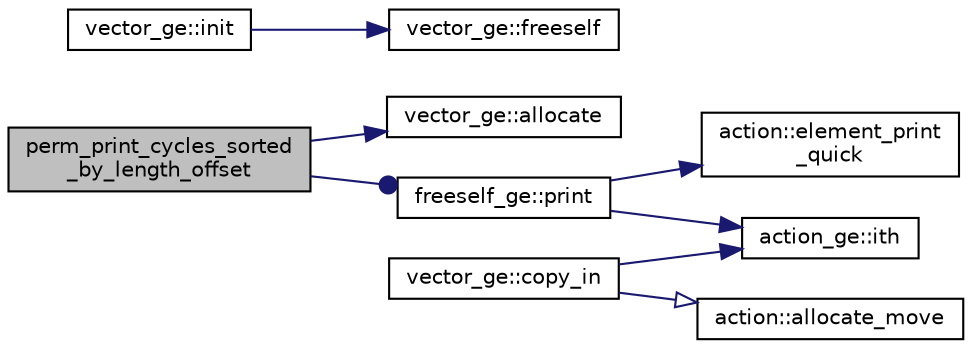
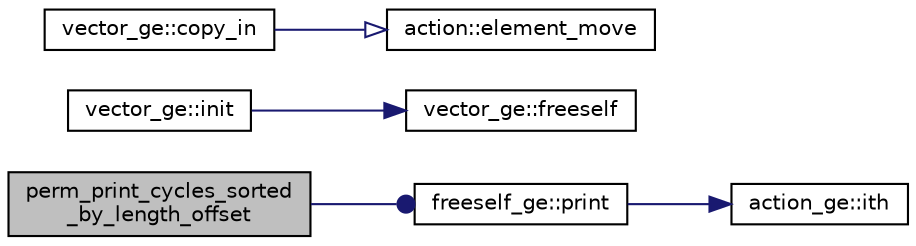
(504, 117) -> none
(830, 145) -> none
(670, 258) -> none
(830, 319) -> (521, 30)
